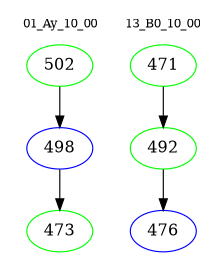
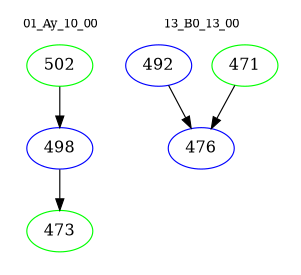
(163, 25) -> (202, 25)
(163, 101) -> (226, 102)
(163, 148) -> (159, 66)
